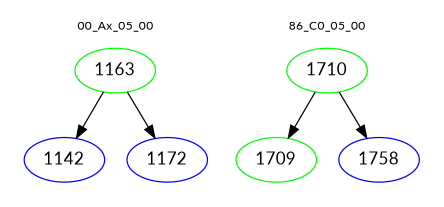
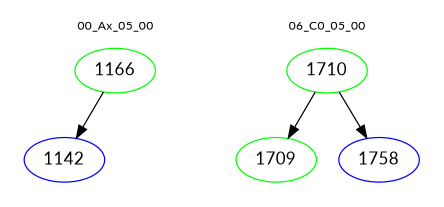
(328, 27) -> (328, 27)
(115, 71) -> (115, 71)
(167, 160) -> none
